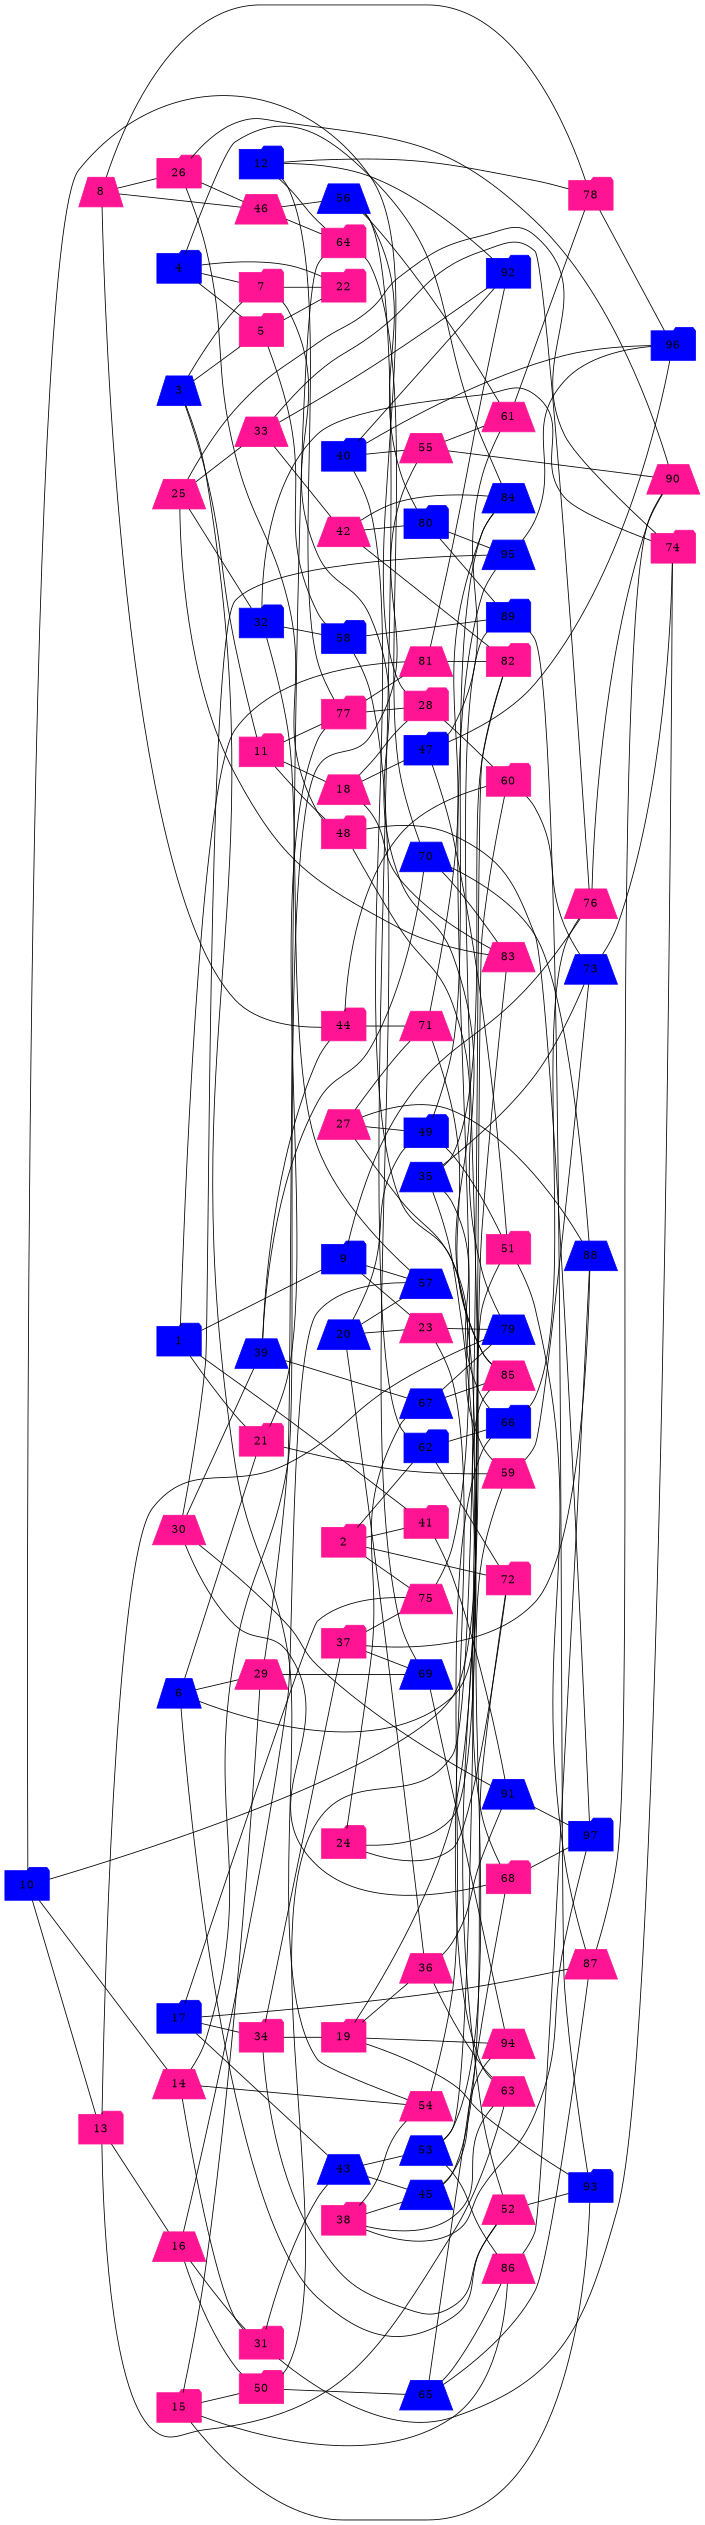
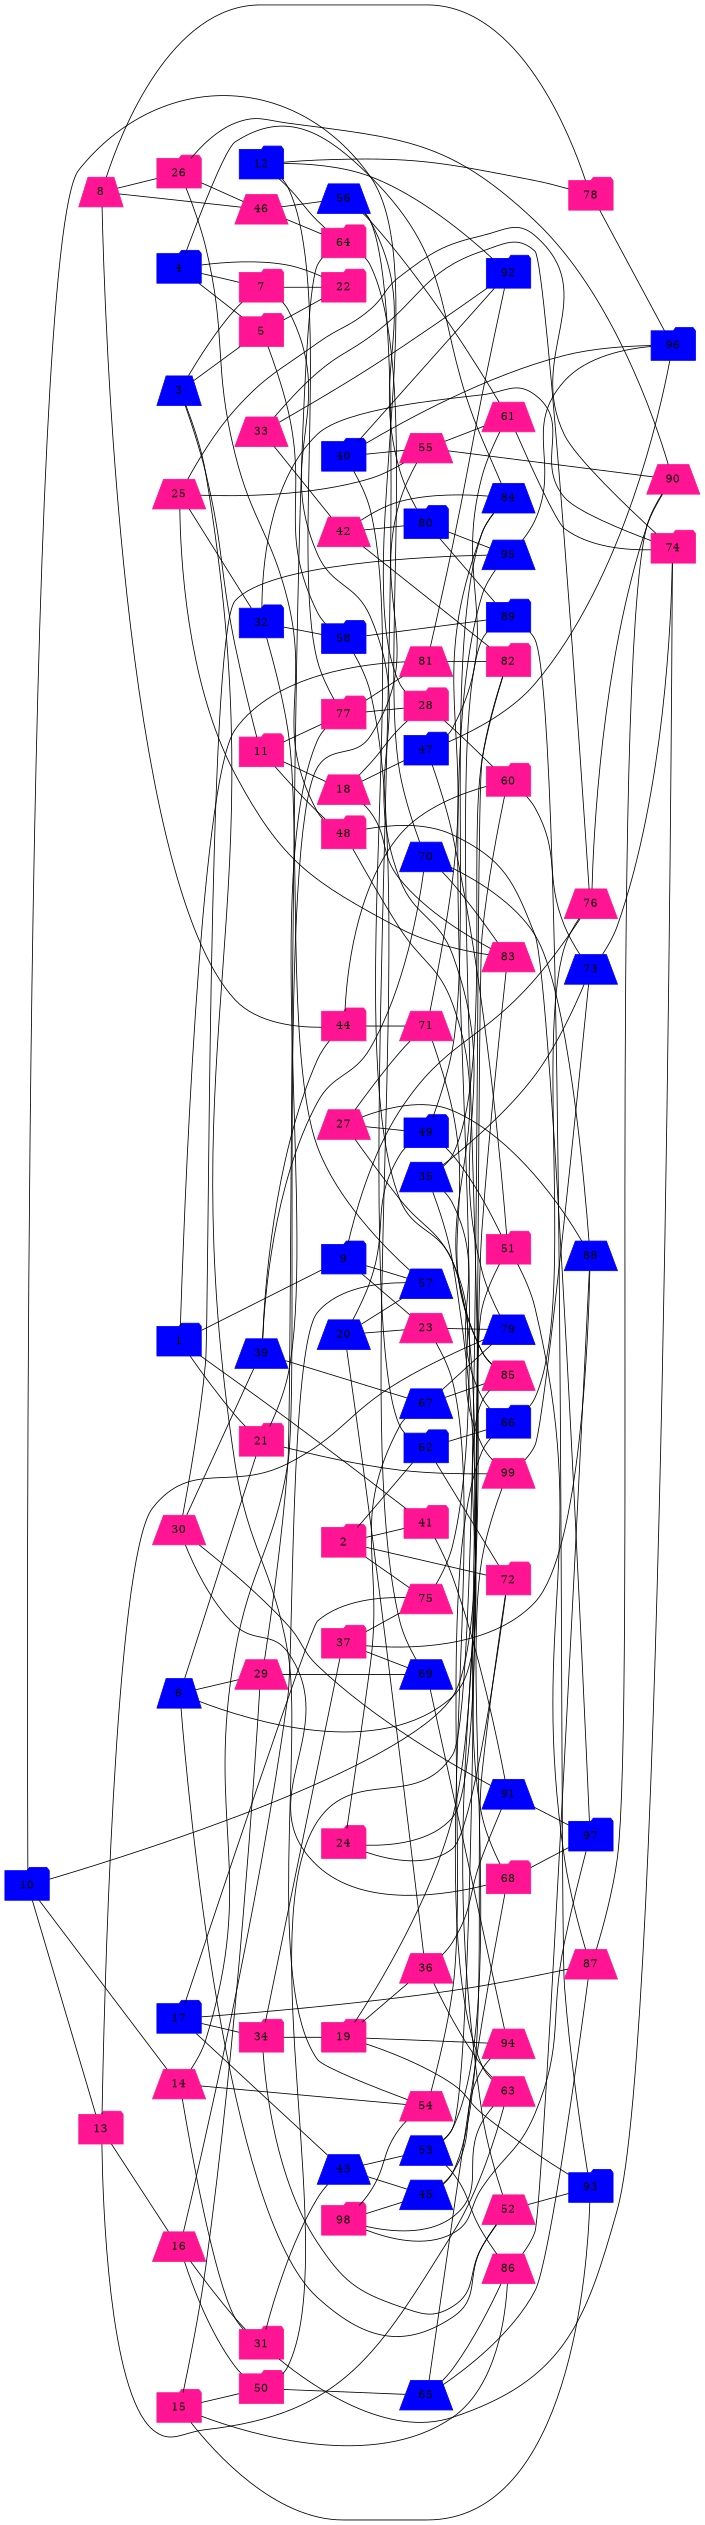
(550, 306) -> (557, 517)
(219, 464) -> (289, 493)
(509, 1473) -> (509, 1473)
(344, 2220) -> (344, 2220)
